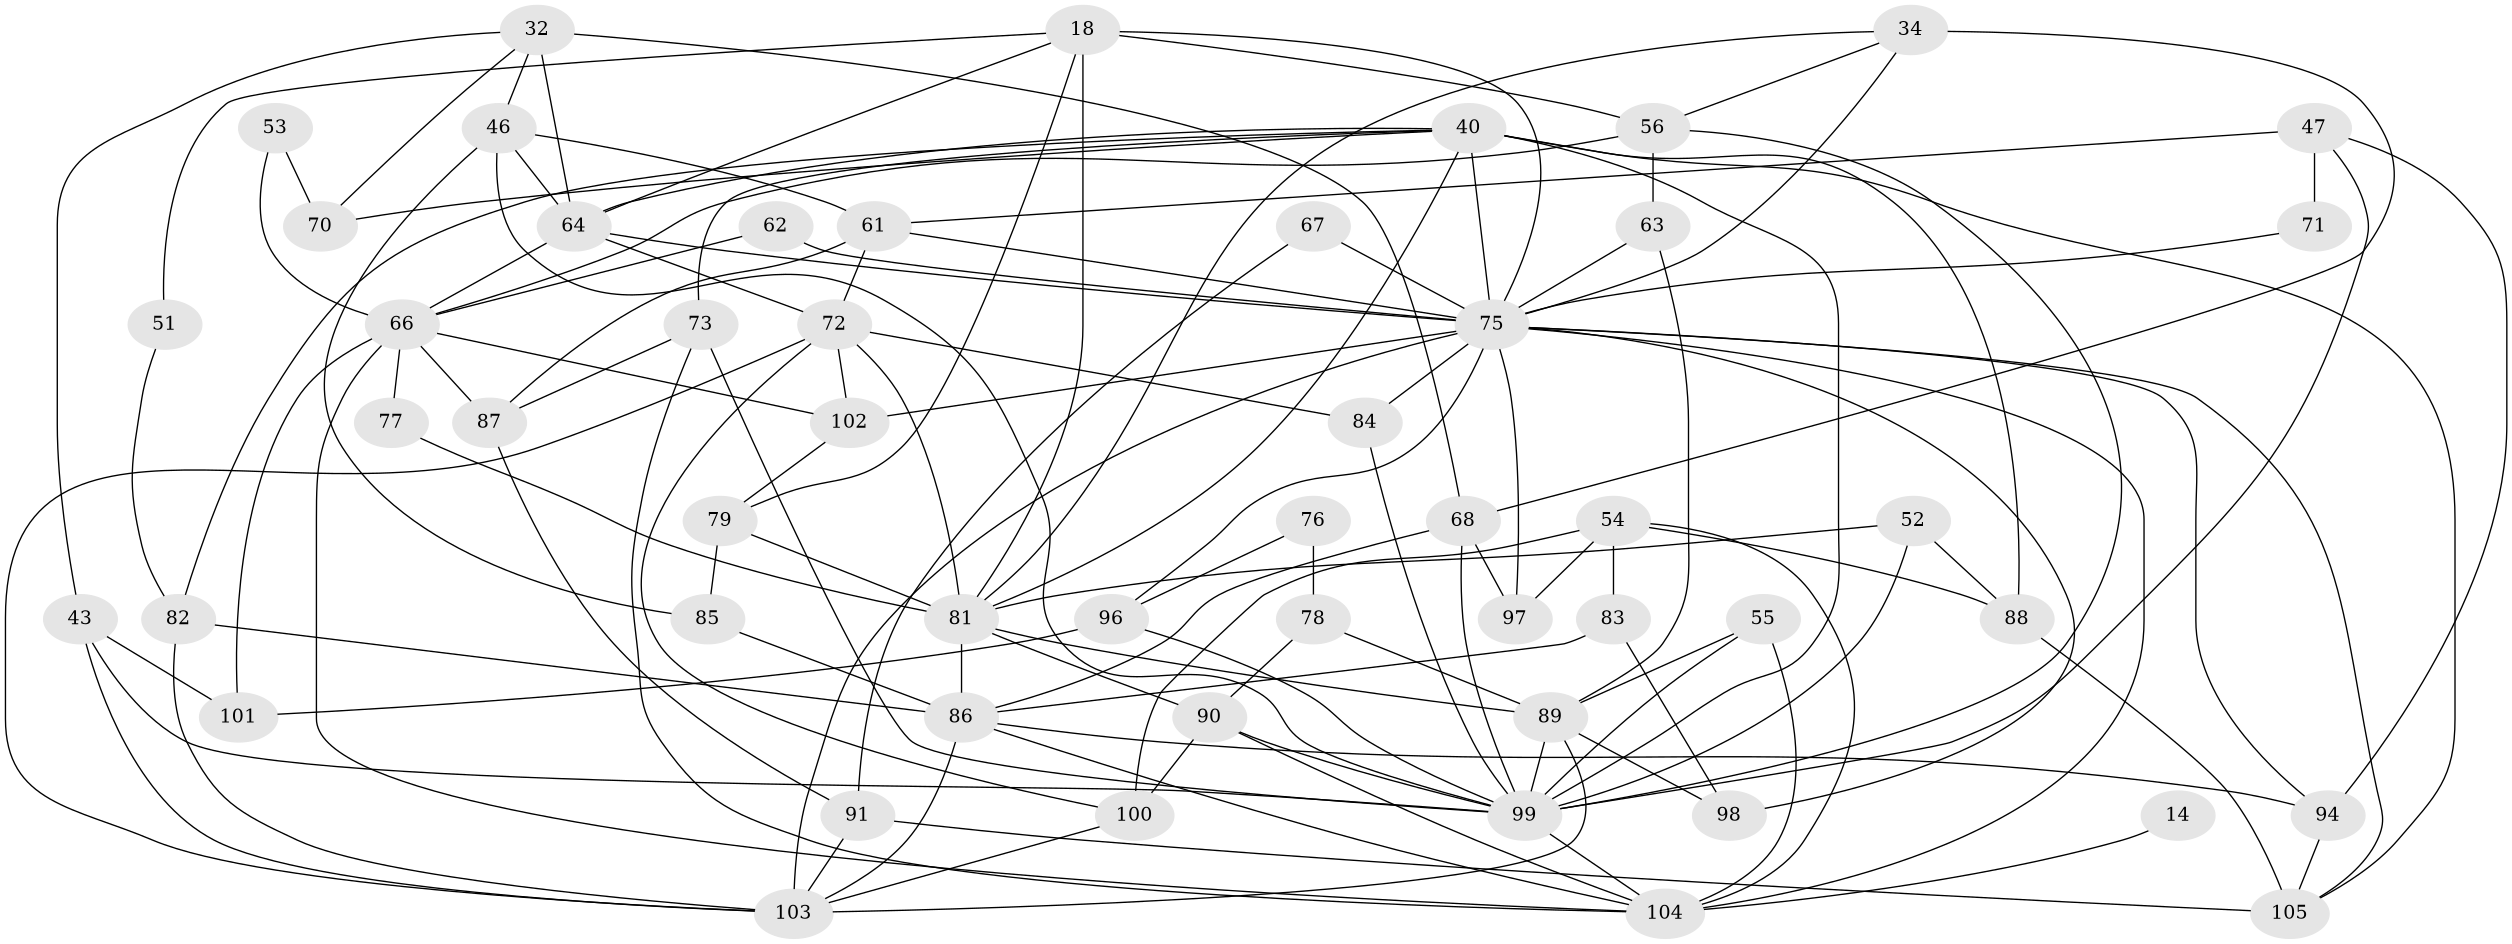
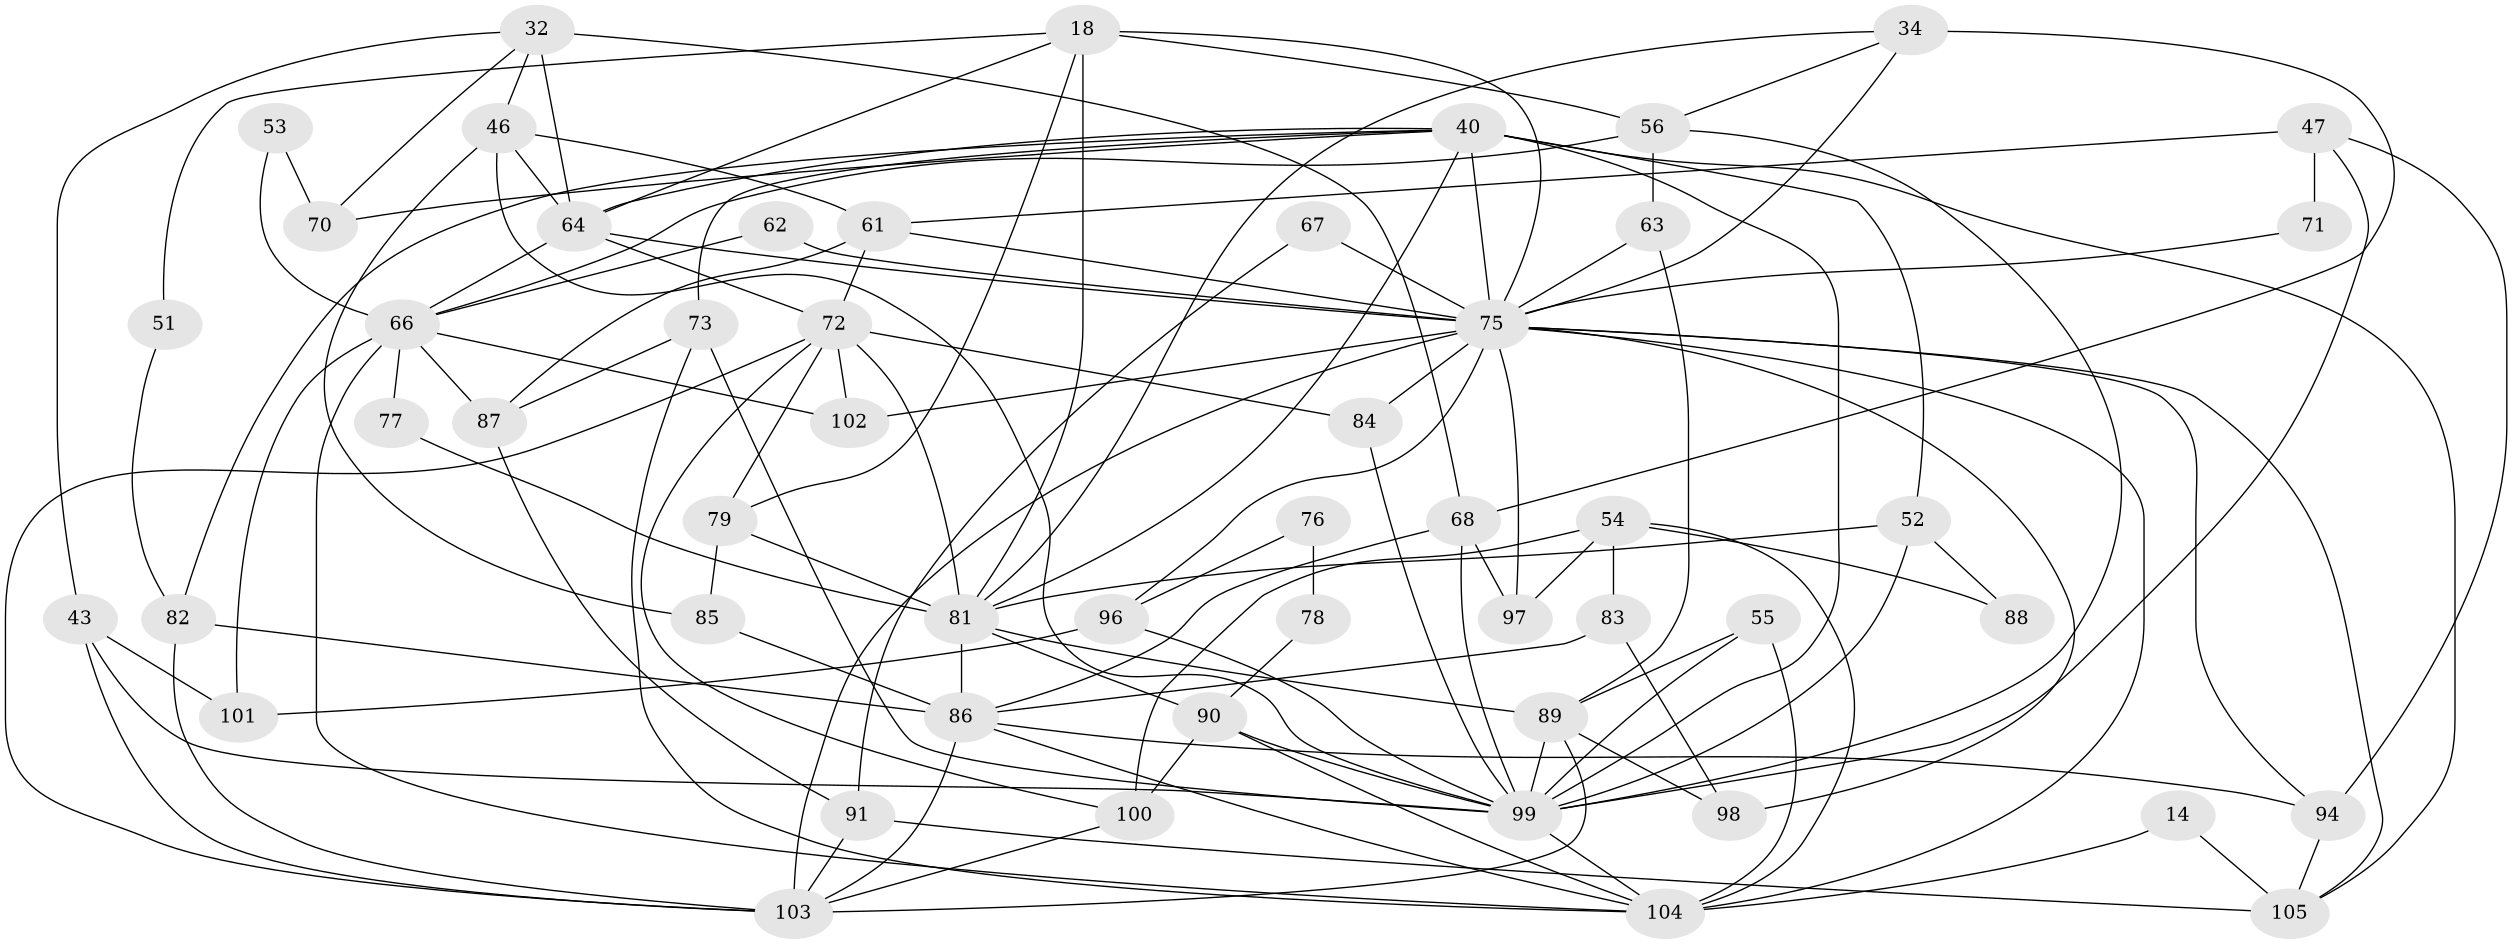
(1902, 211) -> (1834, 196)
(785, 472) -> (777, 423)
(1454, 677) -> none
(2181, 747) -> (2234, 865)
